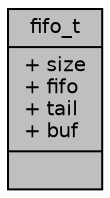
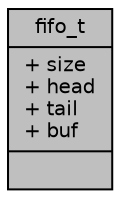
(52, 87) -> (60, 87)
